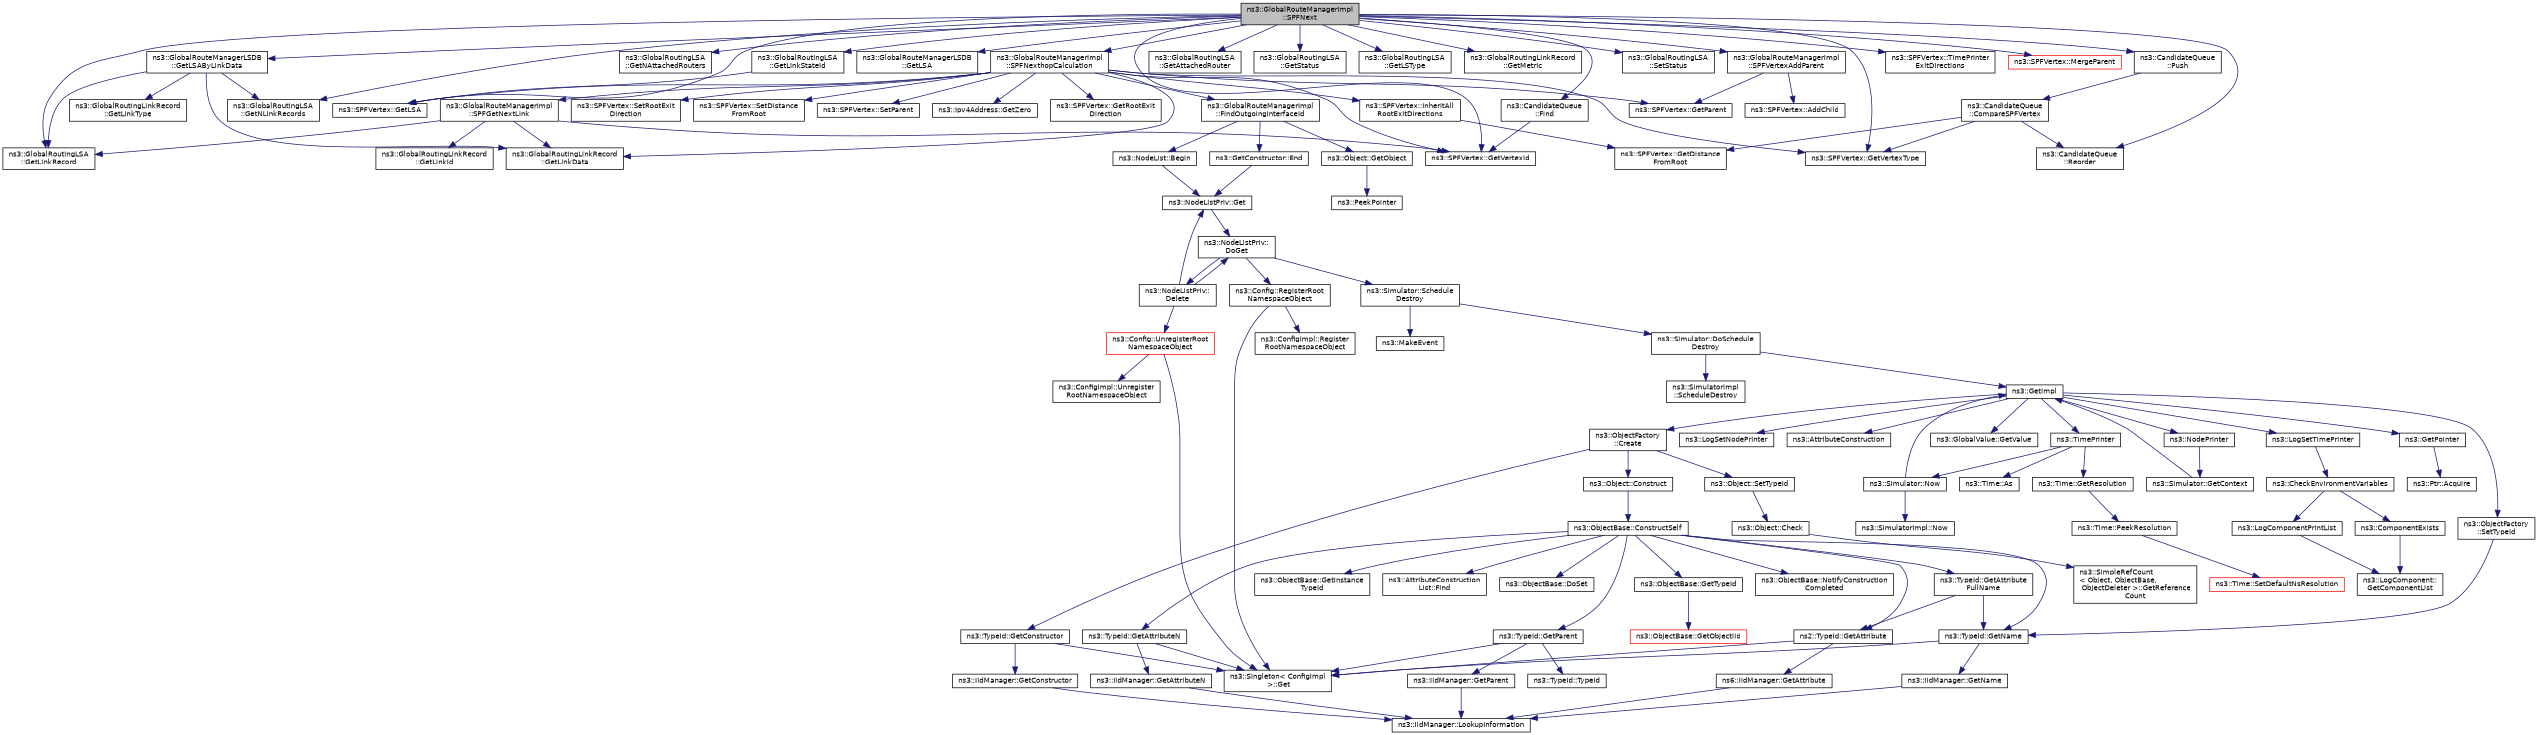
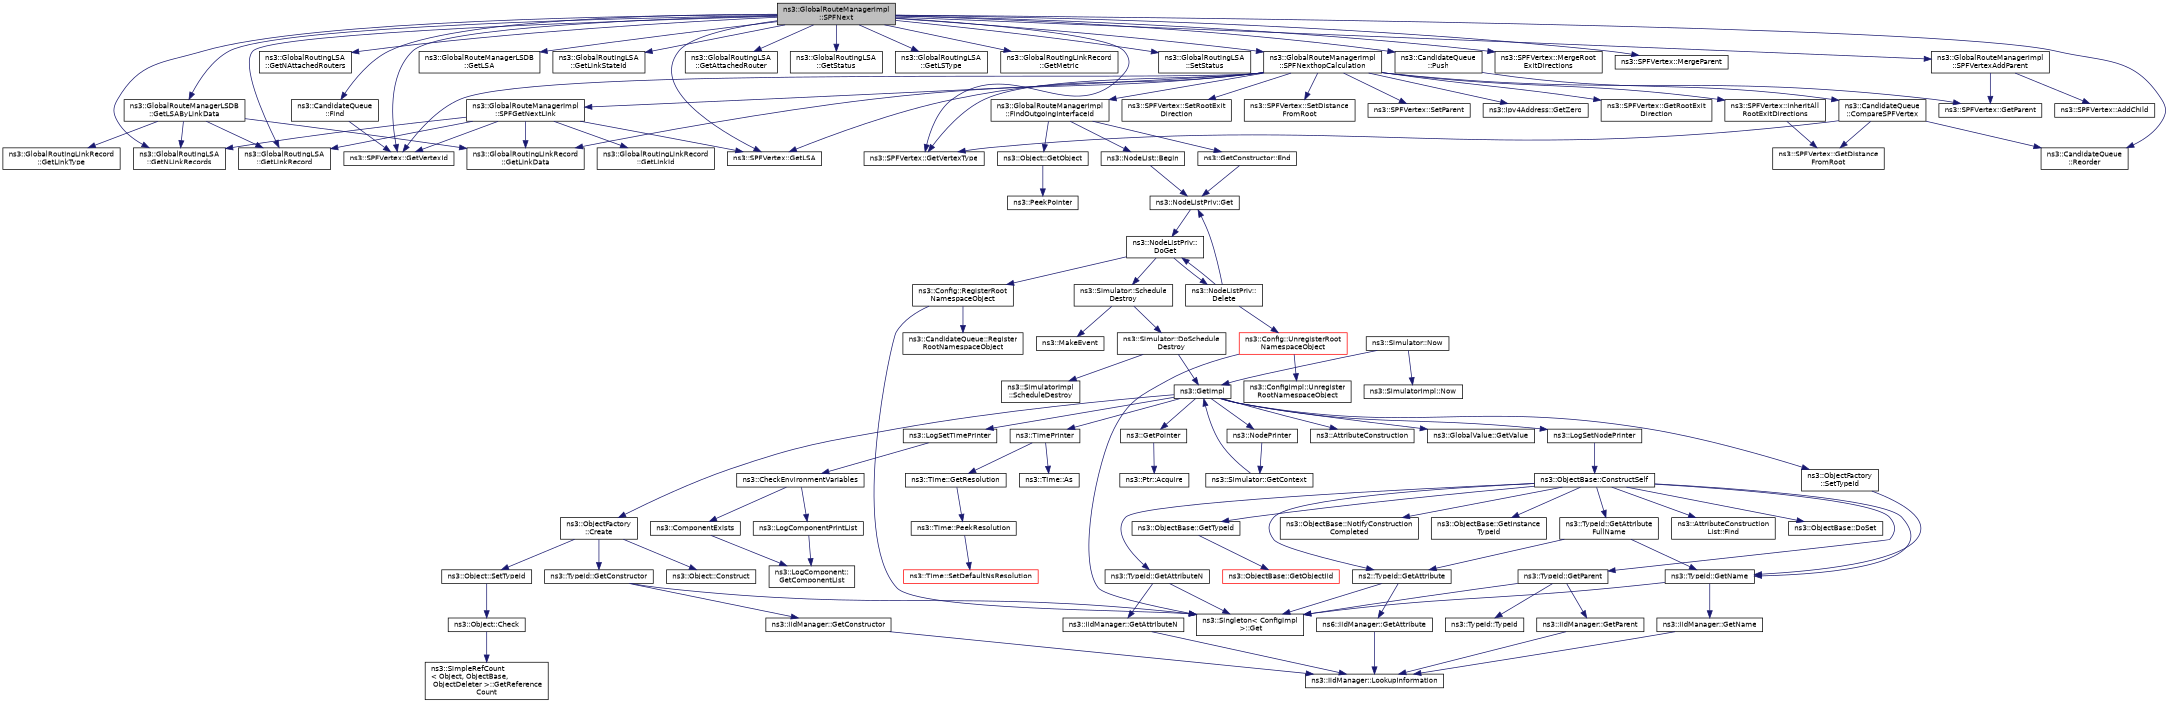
(1940, 62) -> (1549, 62)
(2065, 62) -> (1672, 62)
(584, 86) -> (662, 136)
none -> (367, 129)
(1305, 344) -> (963, 344)
(2000, 461) -> none
(1628, 503) -> (1595, 454)
